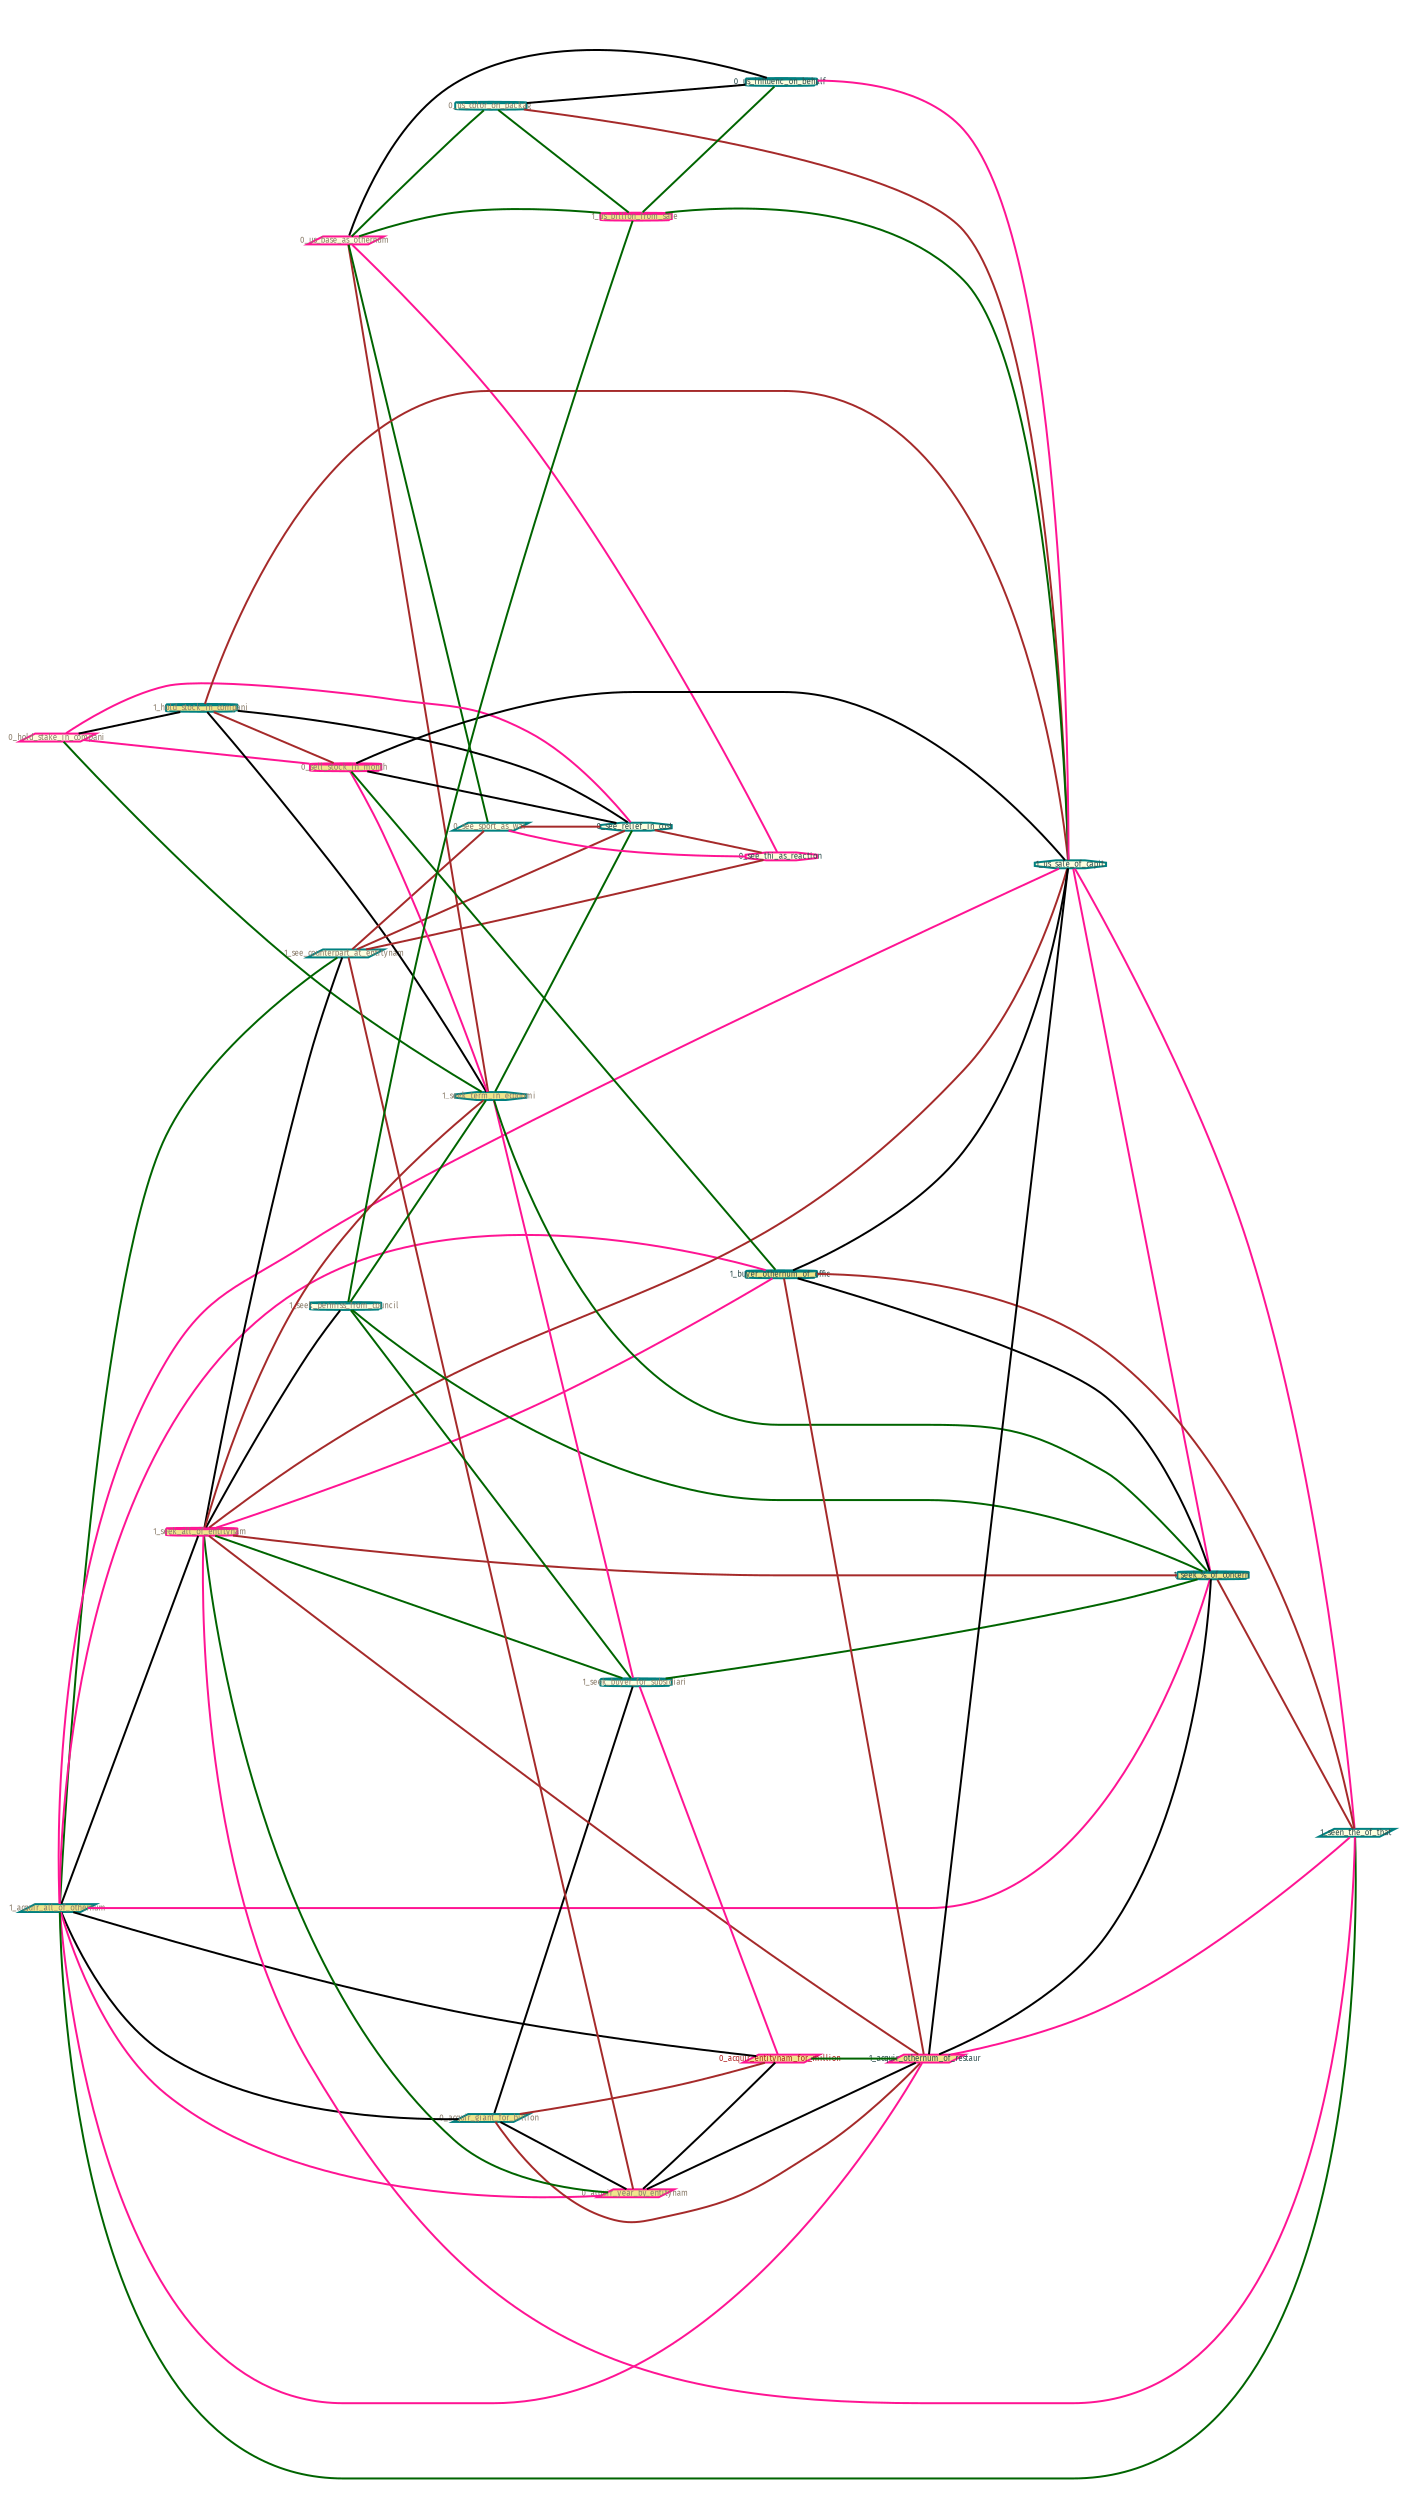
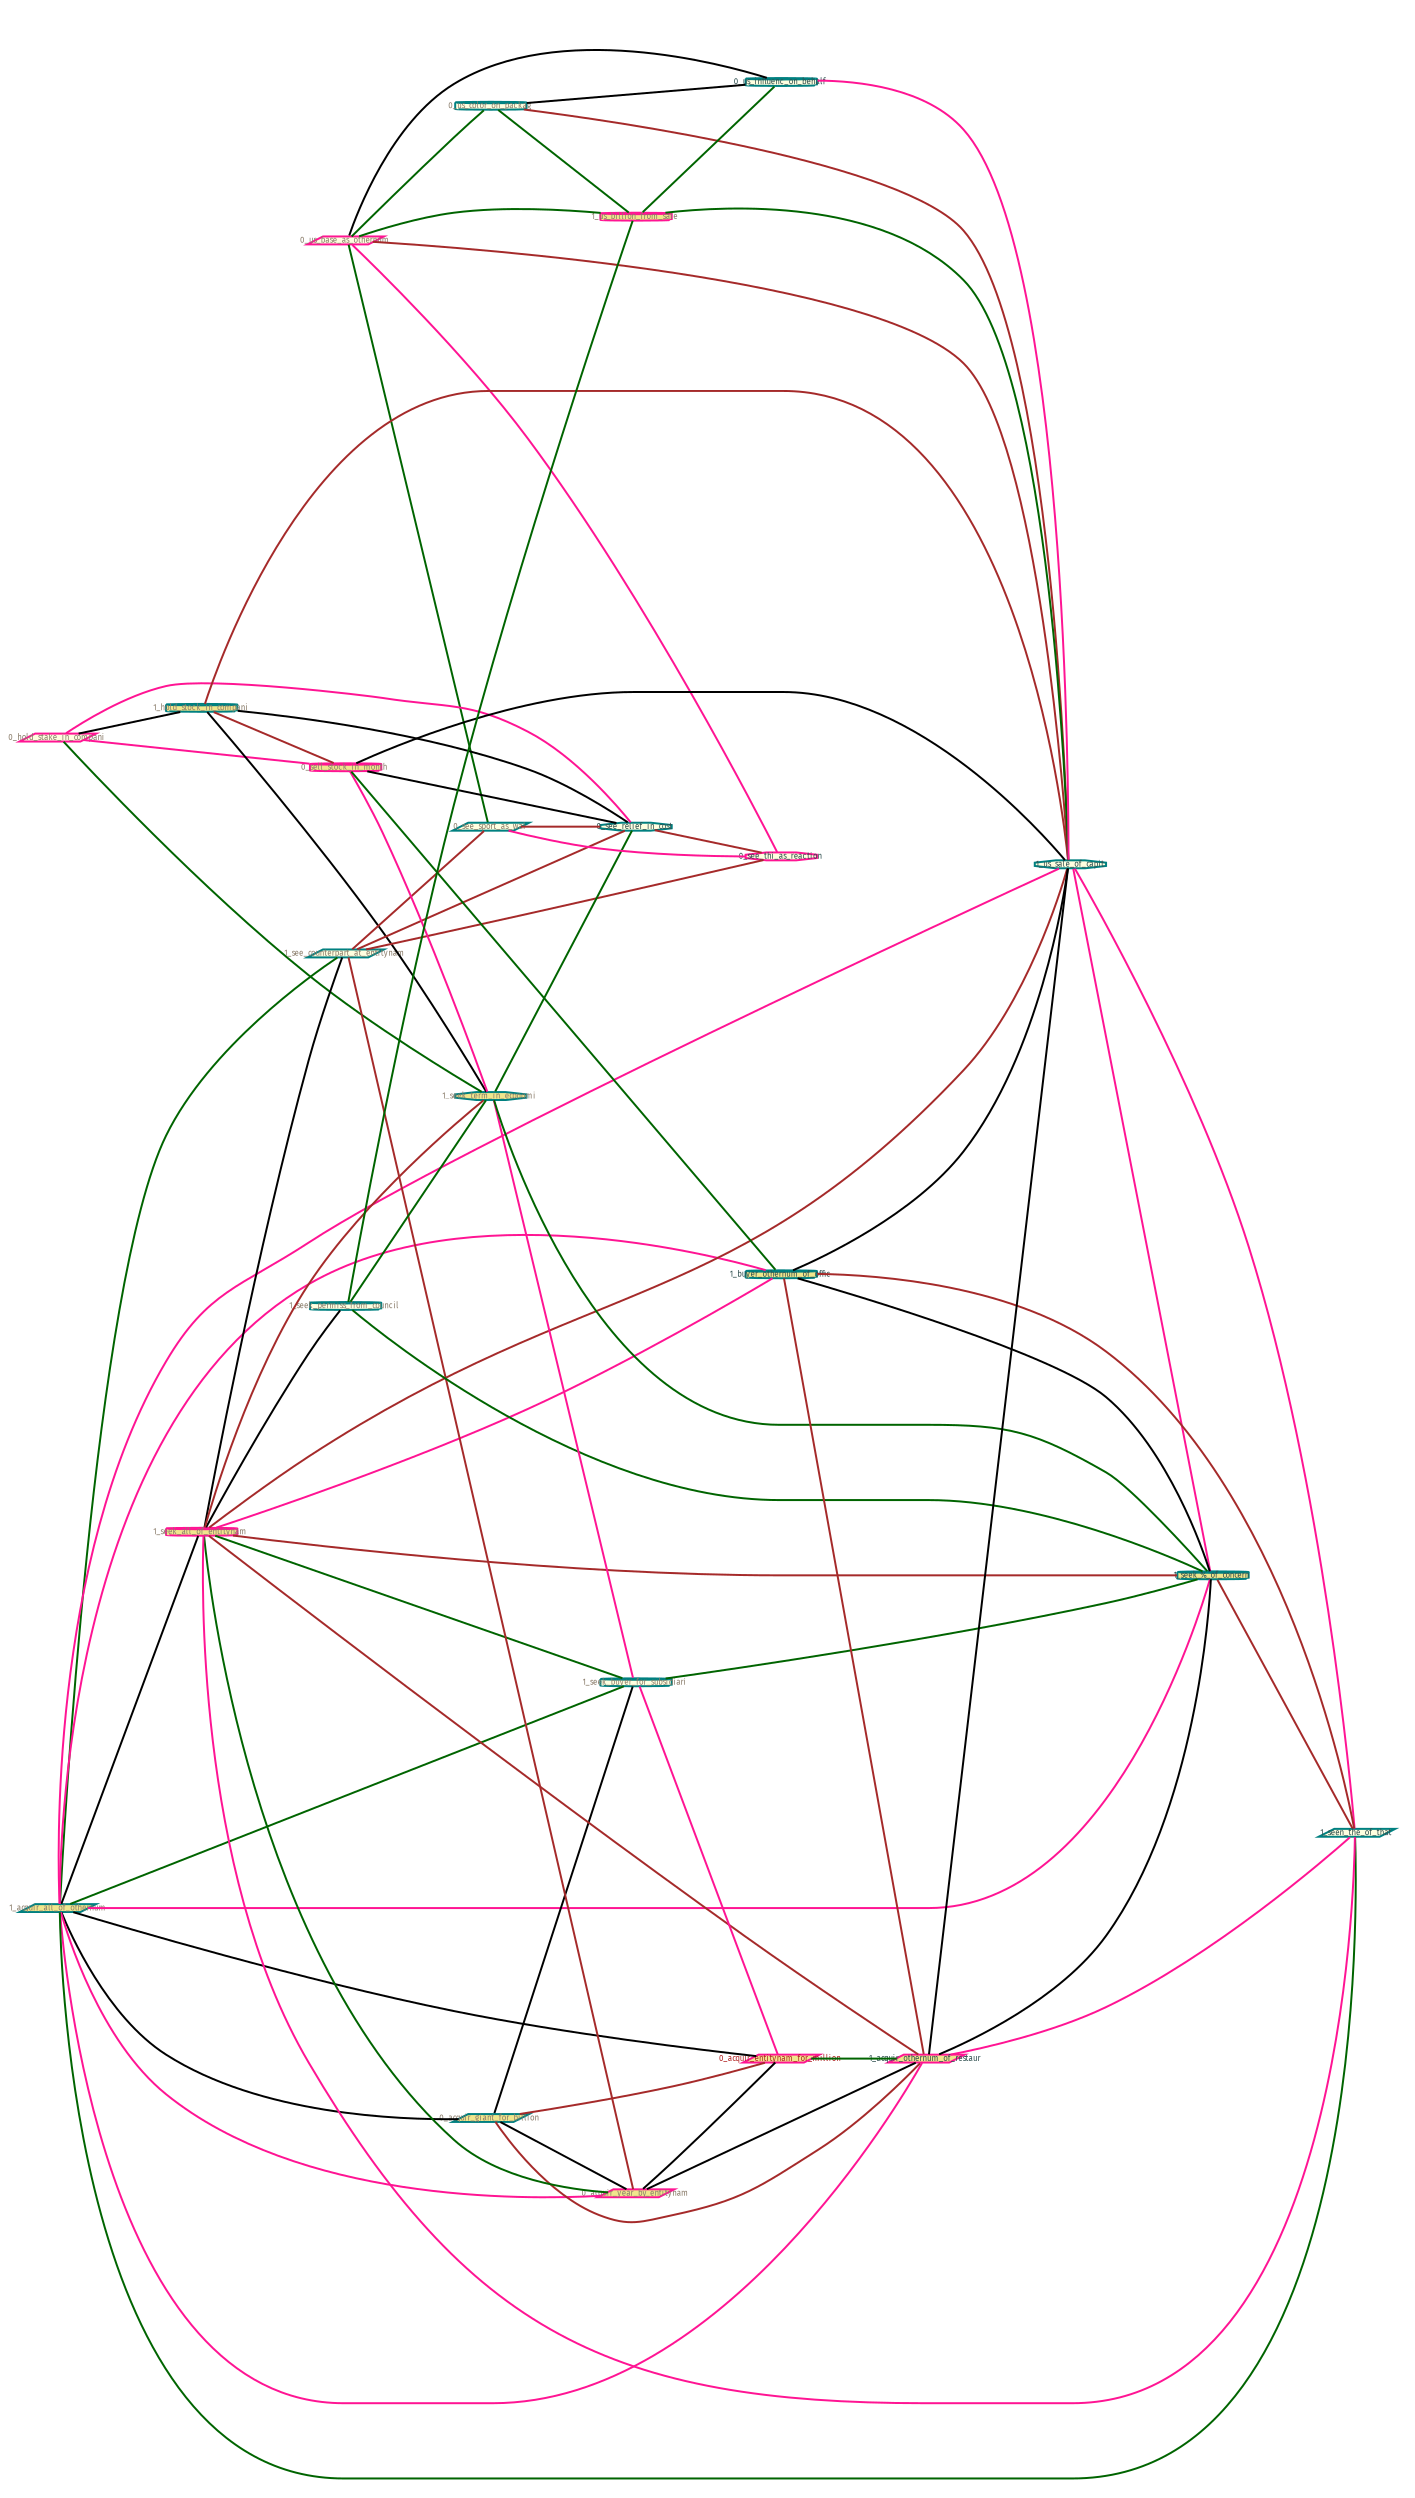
(418, 668) -> (923, 337)
(491, 1494) -> (347, 1795)
